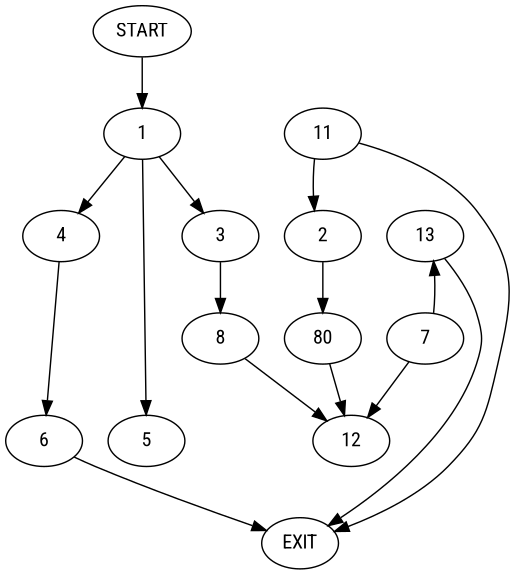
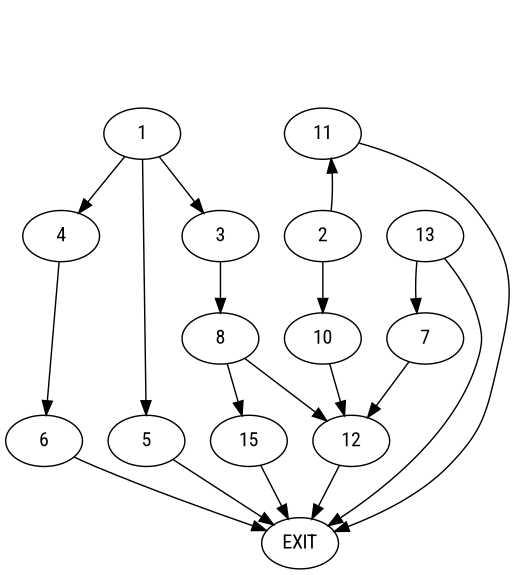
(142, 31) -> none
(313, 178) -> (332, 192)
(435, 294) -> (416, 280)
(323, 338) -> (323, 338)
none -> (249, 441)
none -> (329, 486)
none -> (217, 488)
